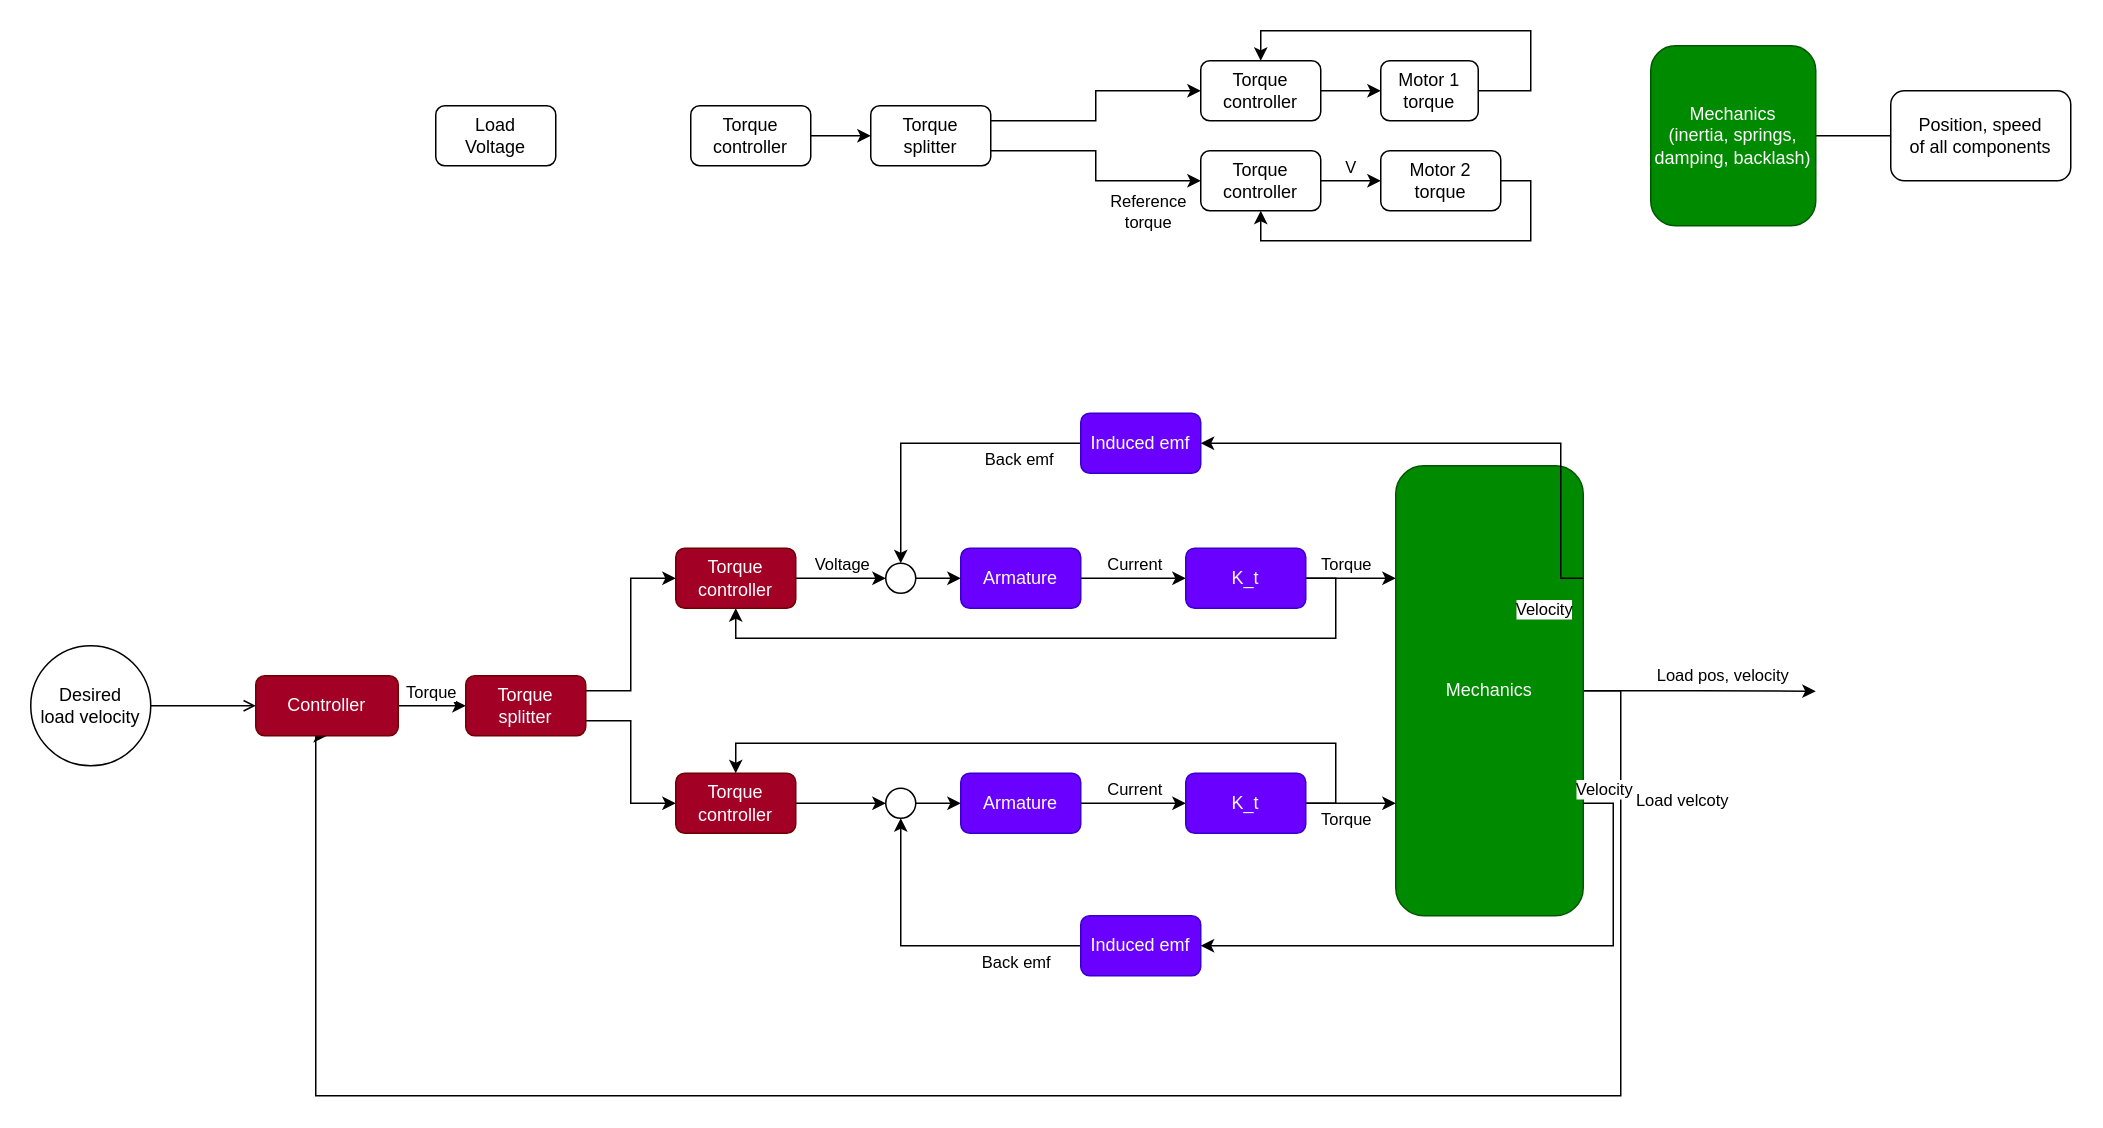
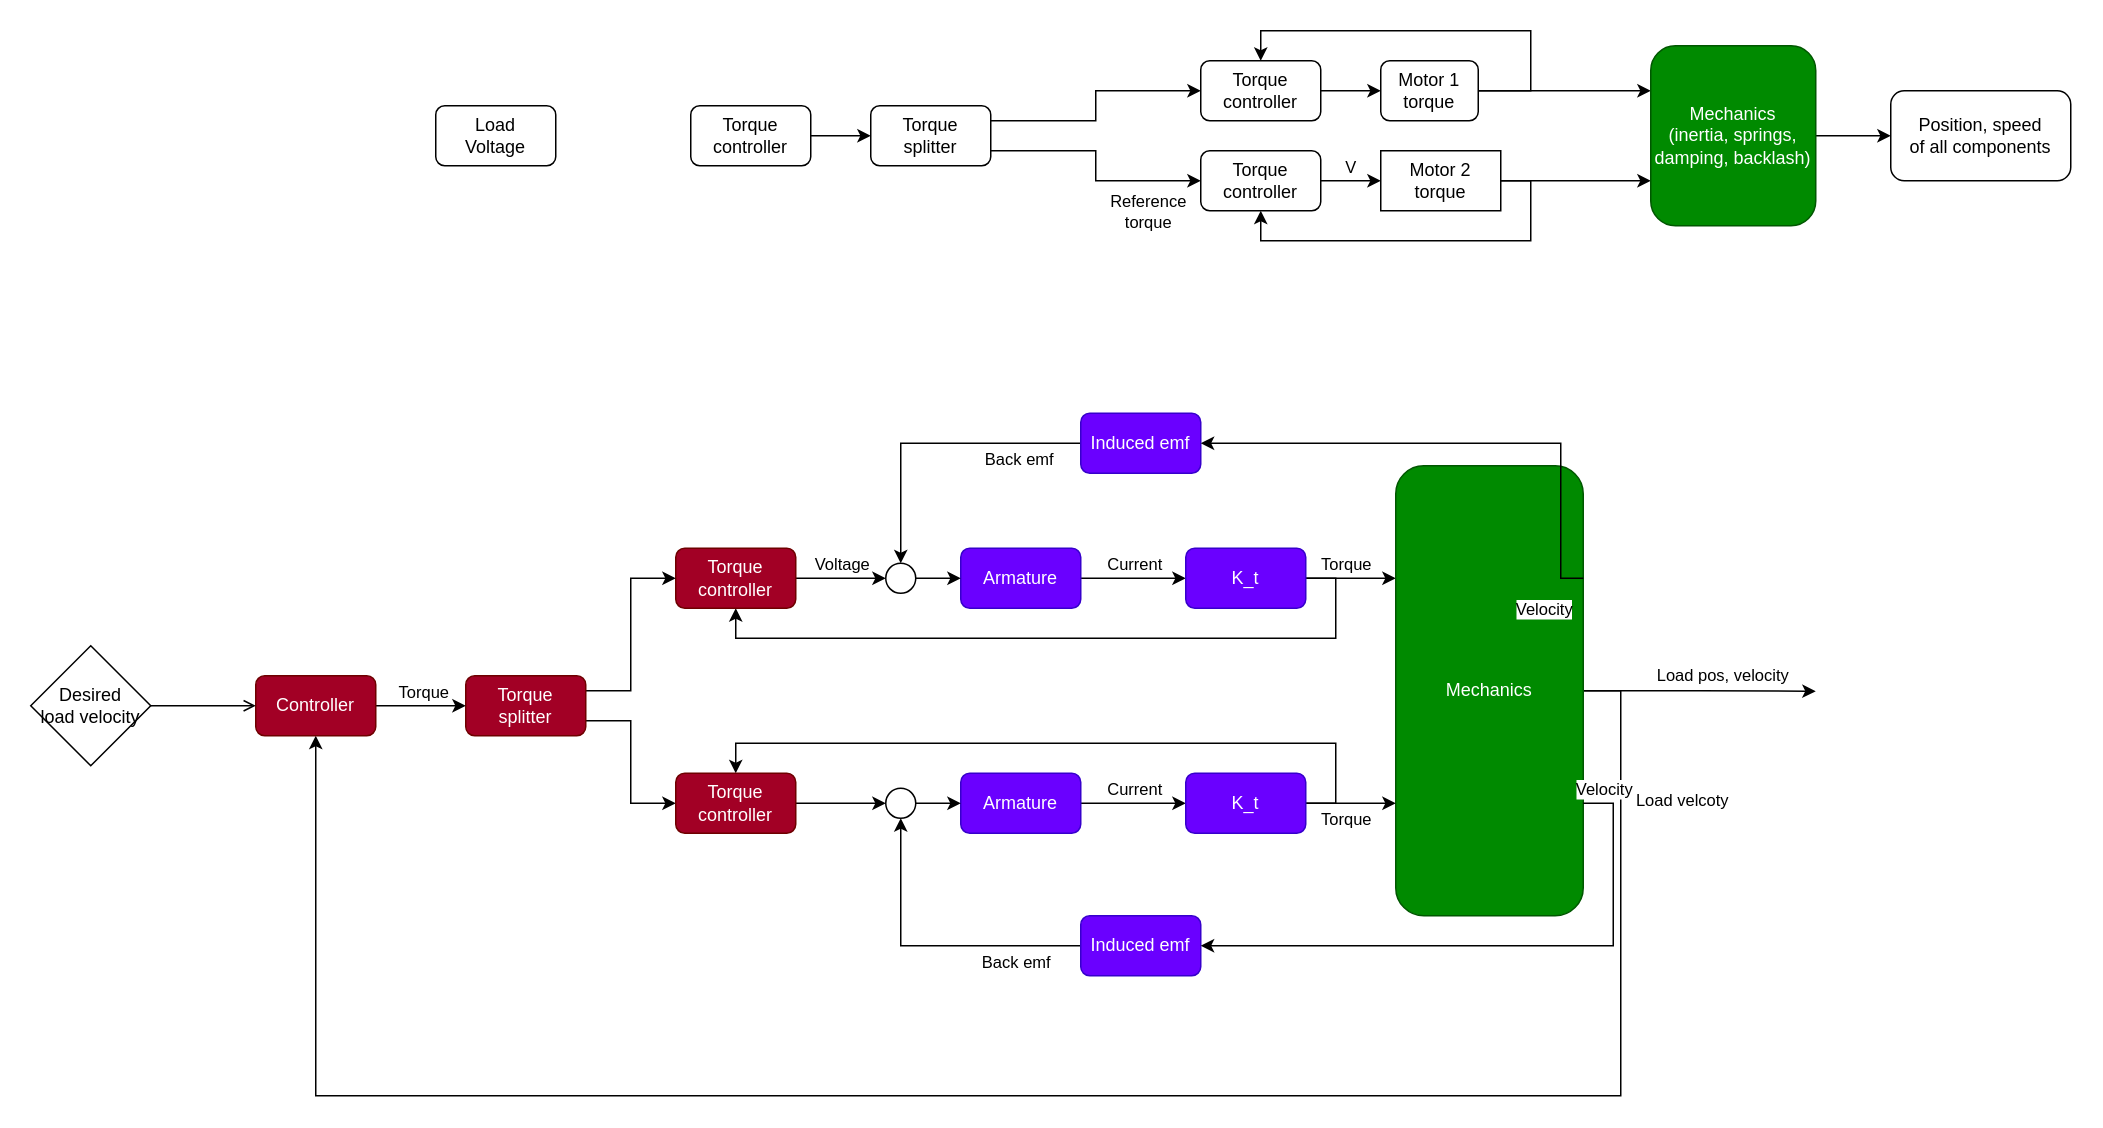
none -> (1586, 91)
(1883, 136) -> (1879, 136)
(1441, 181) -> (1441, 181)
none -> (1587, 181)
(91, 706) -> (91, 706)
(327, 706) -> (316, 706)
